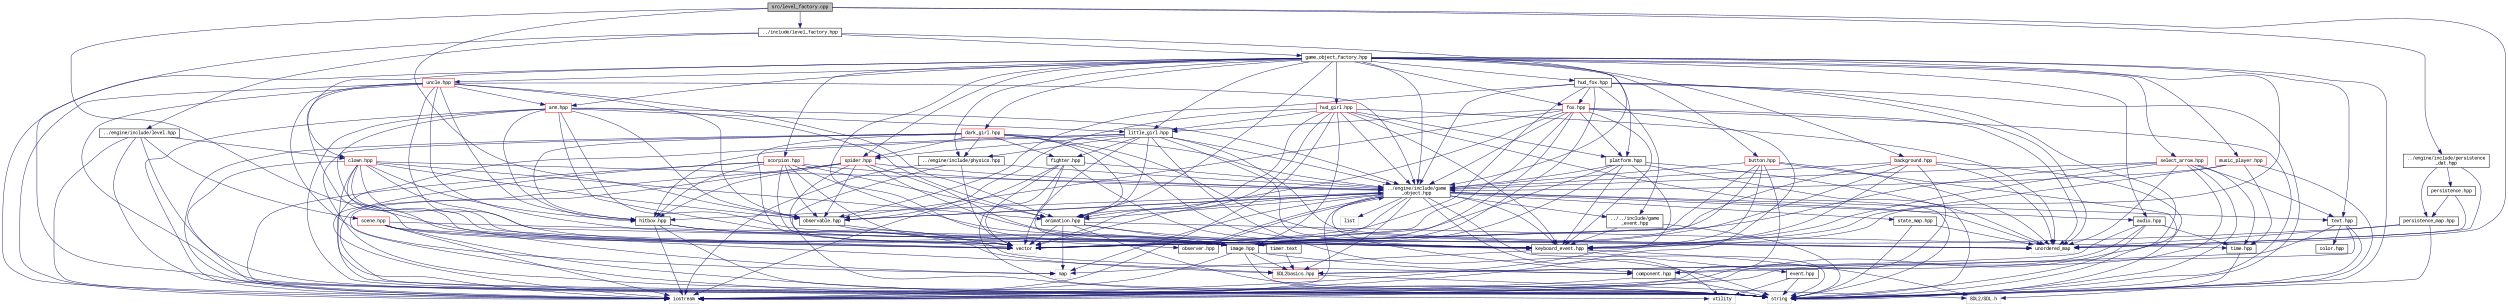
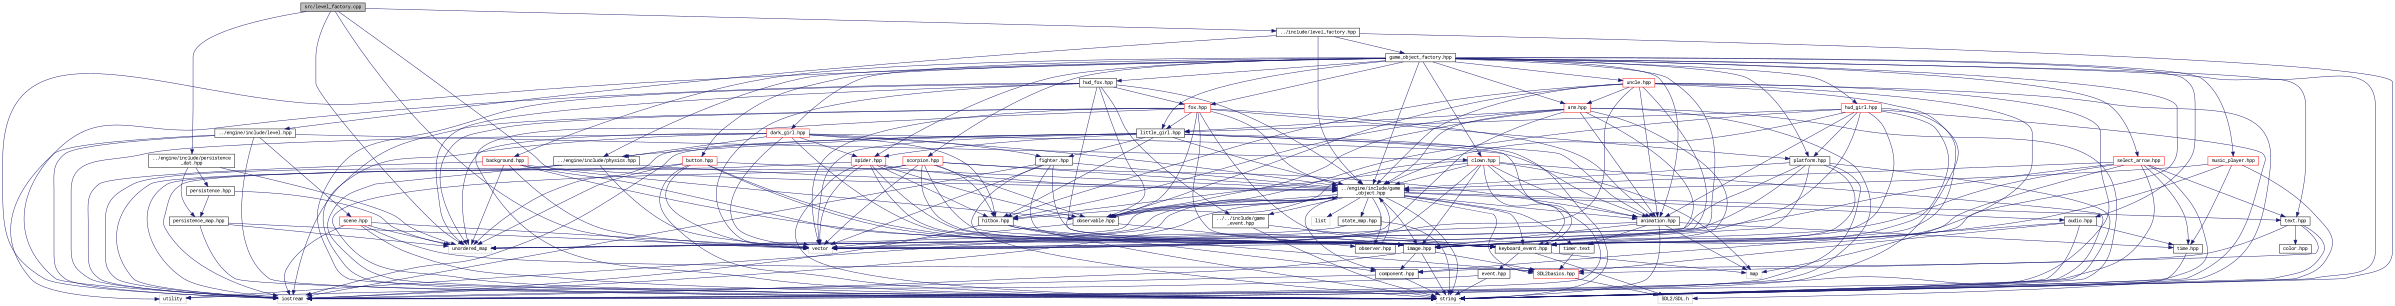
(1709, 128) -> none
(1227, 221) -> (1516, 213)
(2126, 264) -> none
